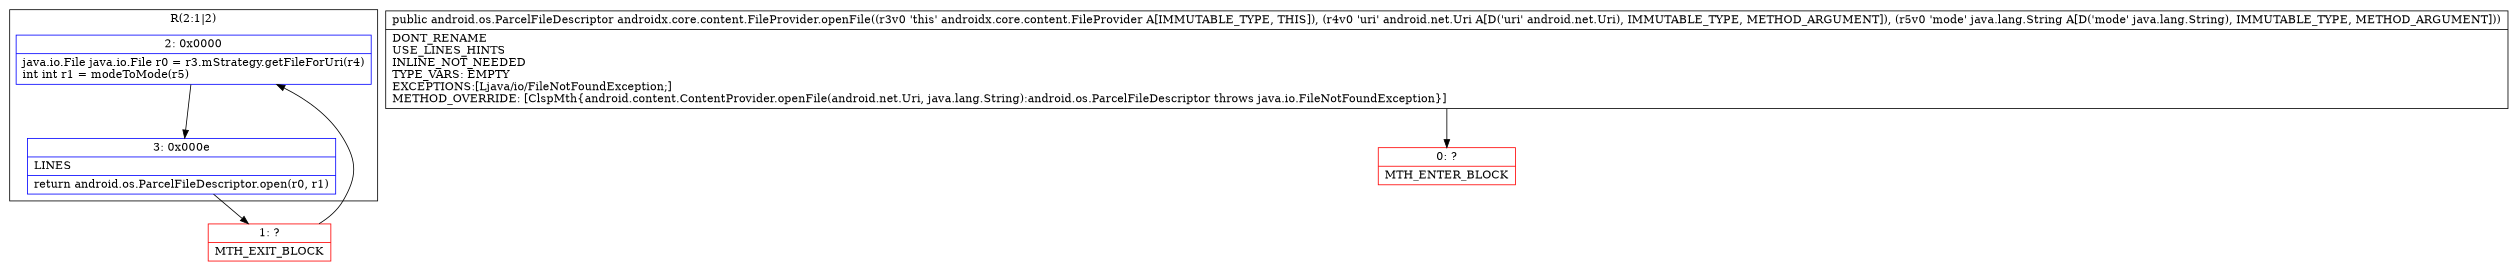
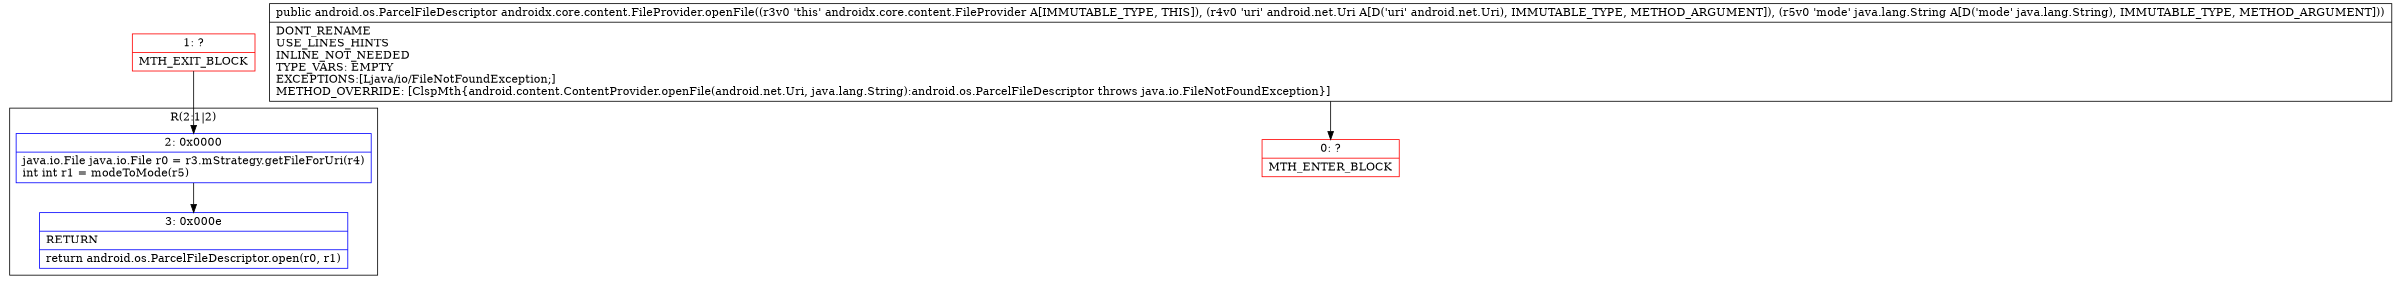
(53, 166) -> (72, 240)
(228, 206) -> none
